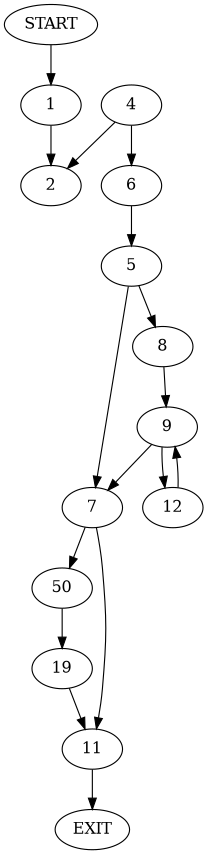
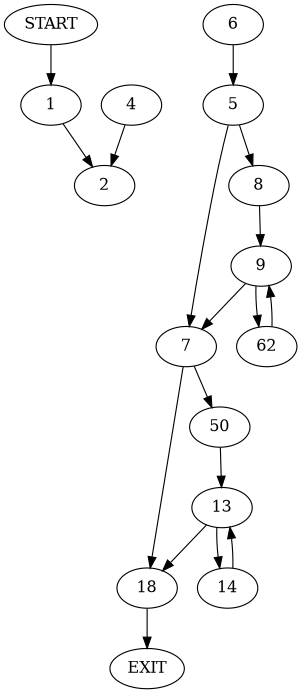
(131, 140) -> none
(173, 508) -> (267, 347)
none -> (228, 588)
(62, 669) -> (222, 508)
(92, 749) -> (147, 588)
